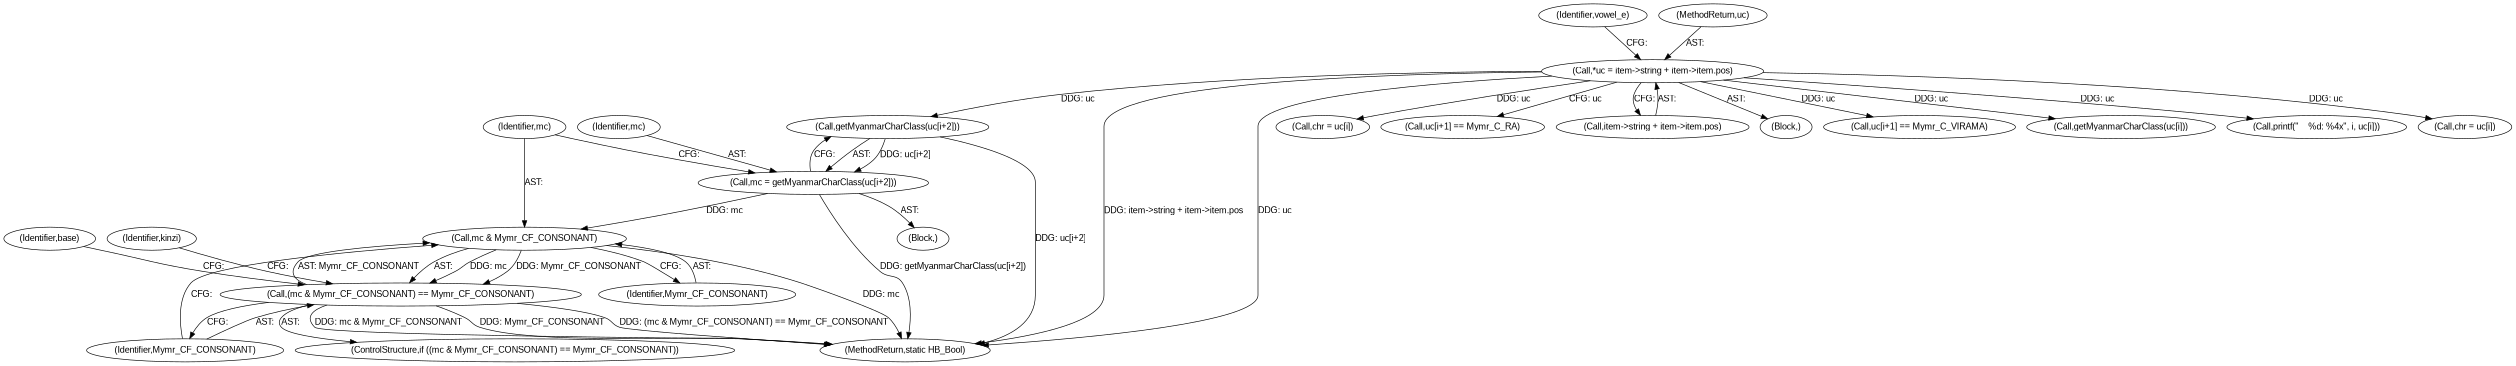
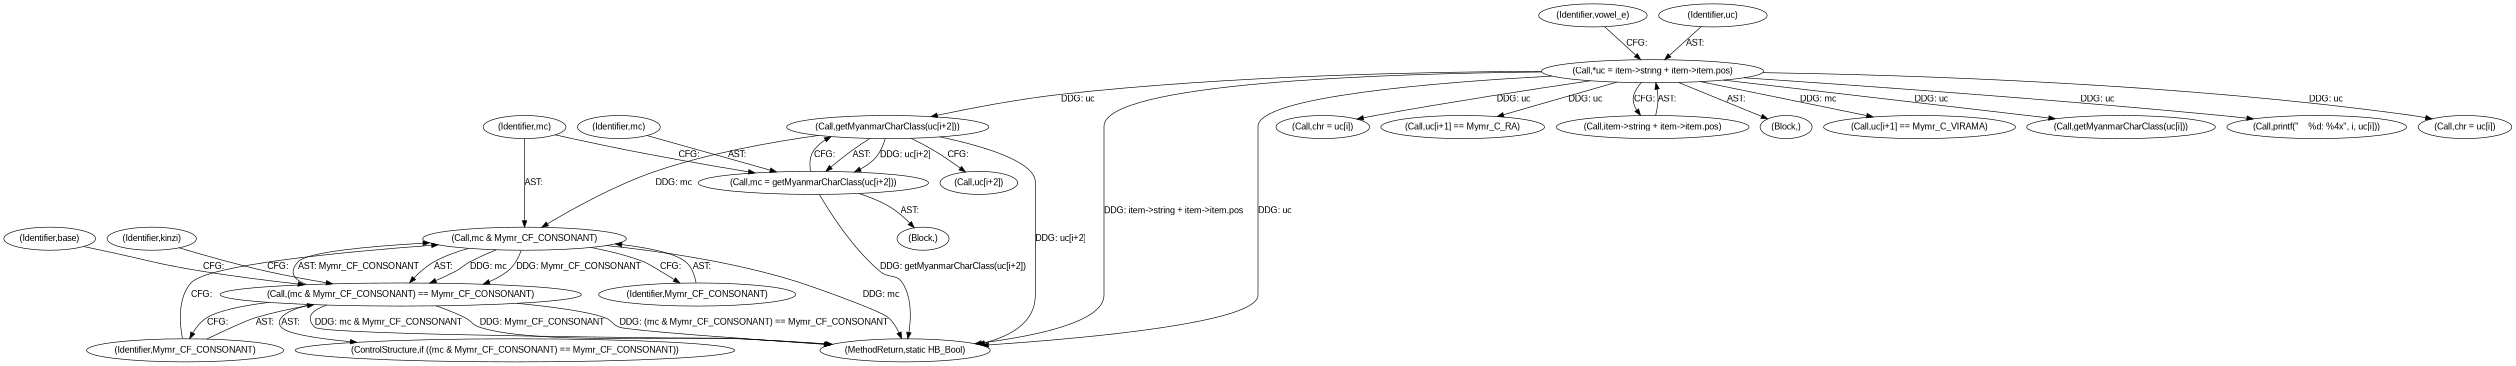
(1713, 15) -> (1713, 15)
(1586, 99) -> (1586, 99)
(1818, 99) -> (1818, 99)
none -> (979, 183)
(678, 212) -> (678, 164)
